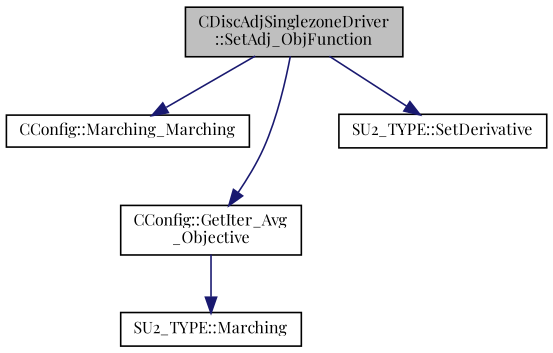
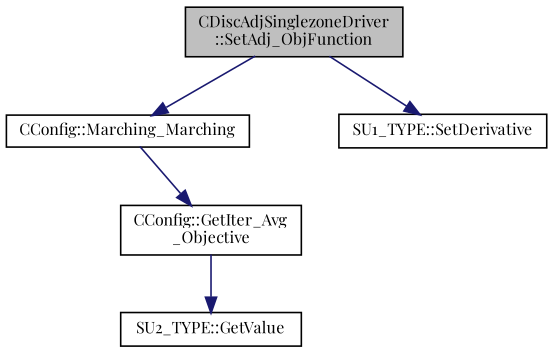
(272, 127) -> (160, 170)
(443, 131) -> (443, 131)
(211, 329) -> (211, 329)
